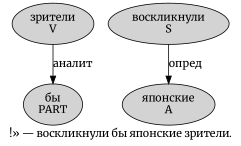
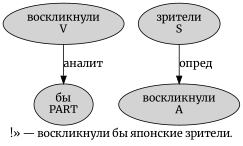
(53, 24) -> (64, 24)
(169, 24) -> (179, 24)
(169, 105) -> (179, 105)
